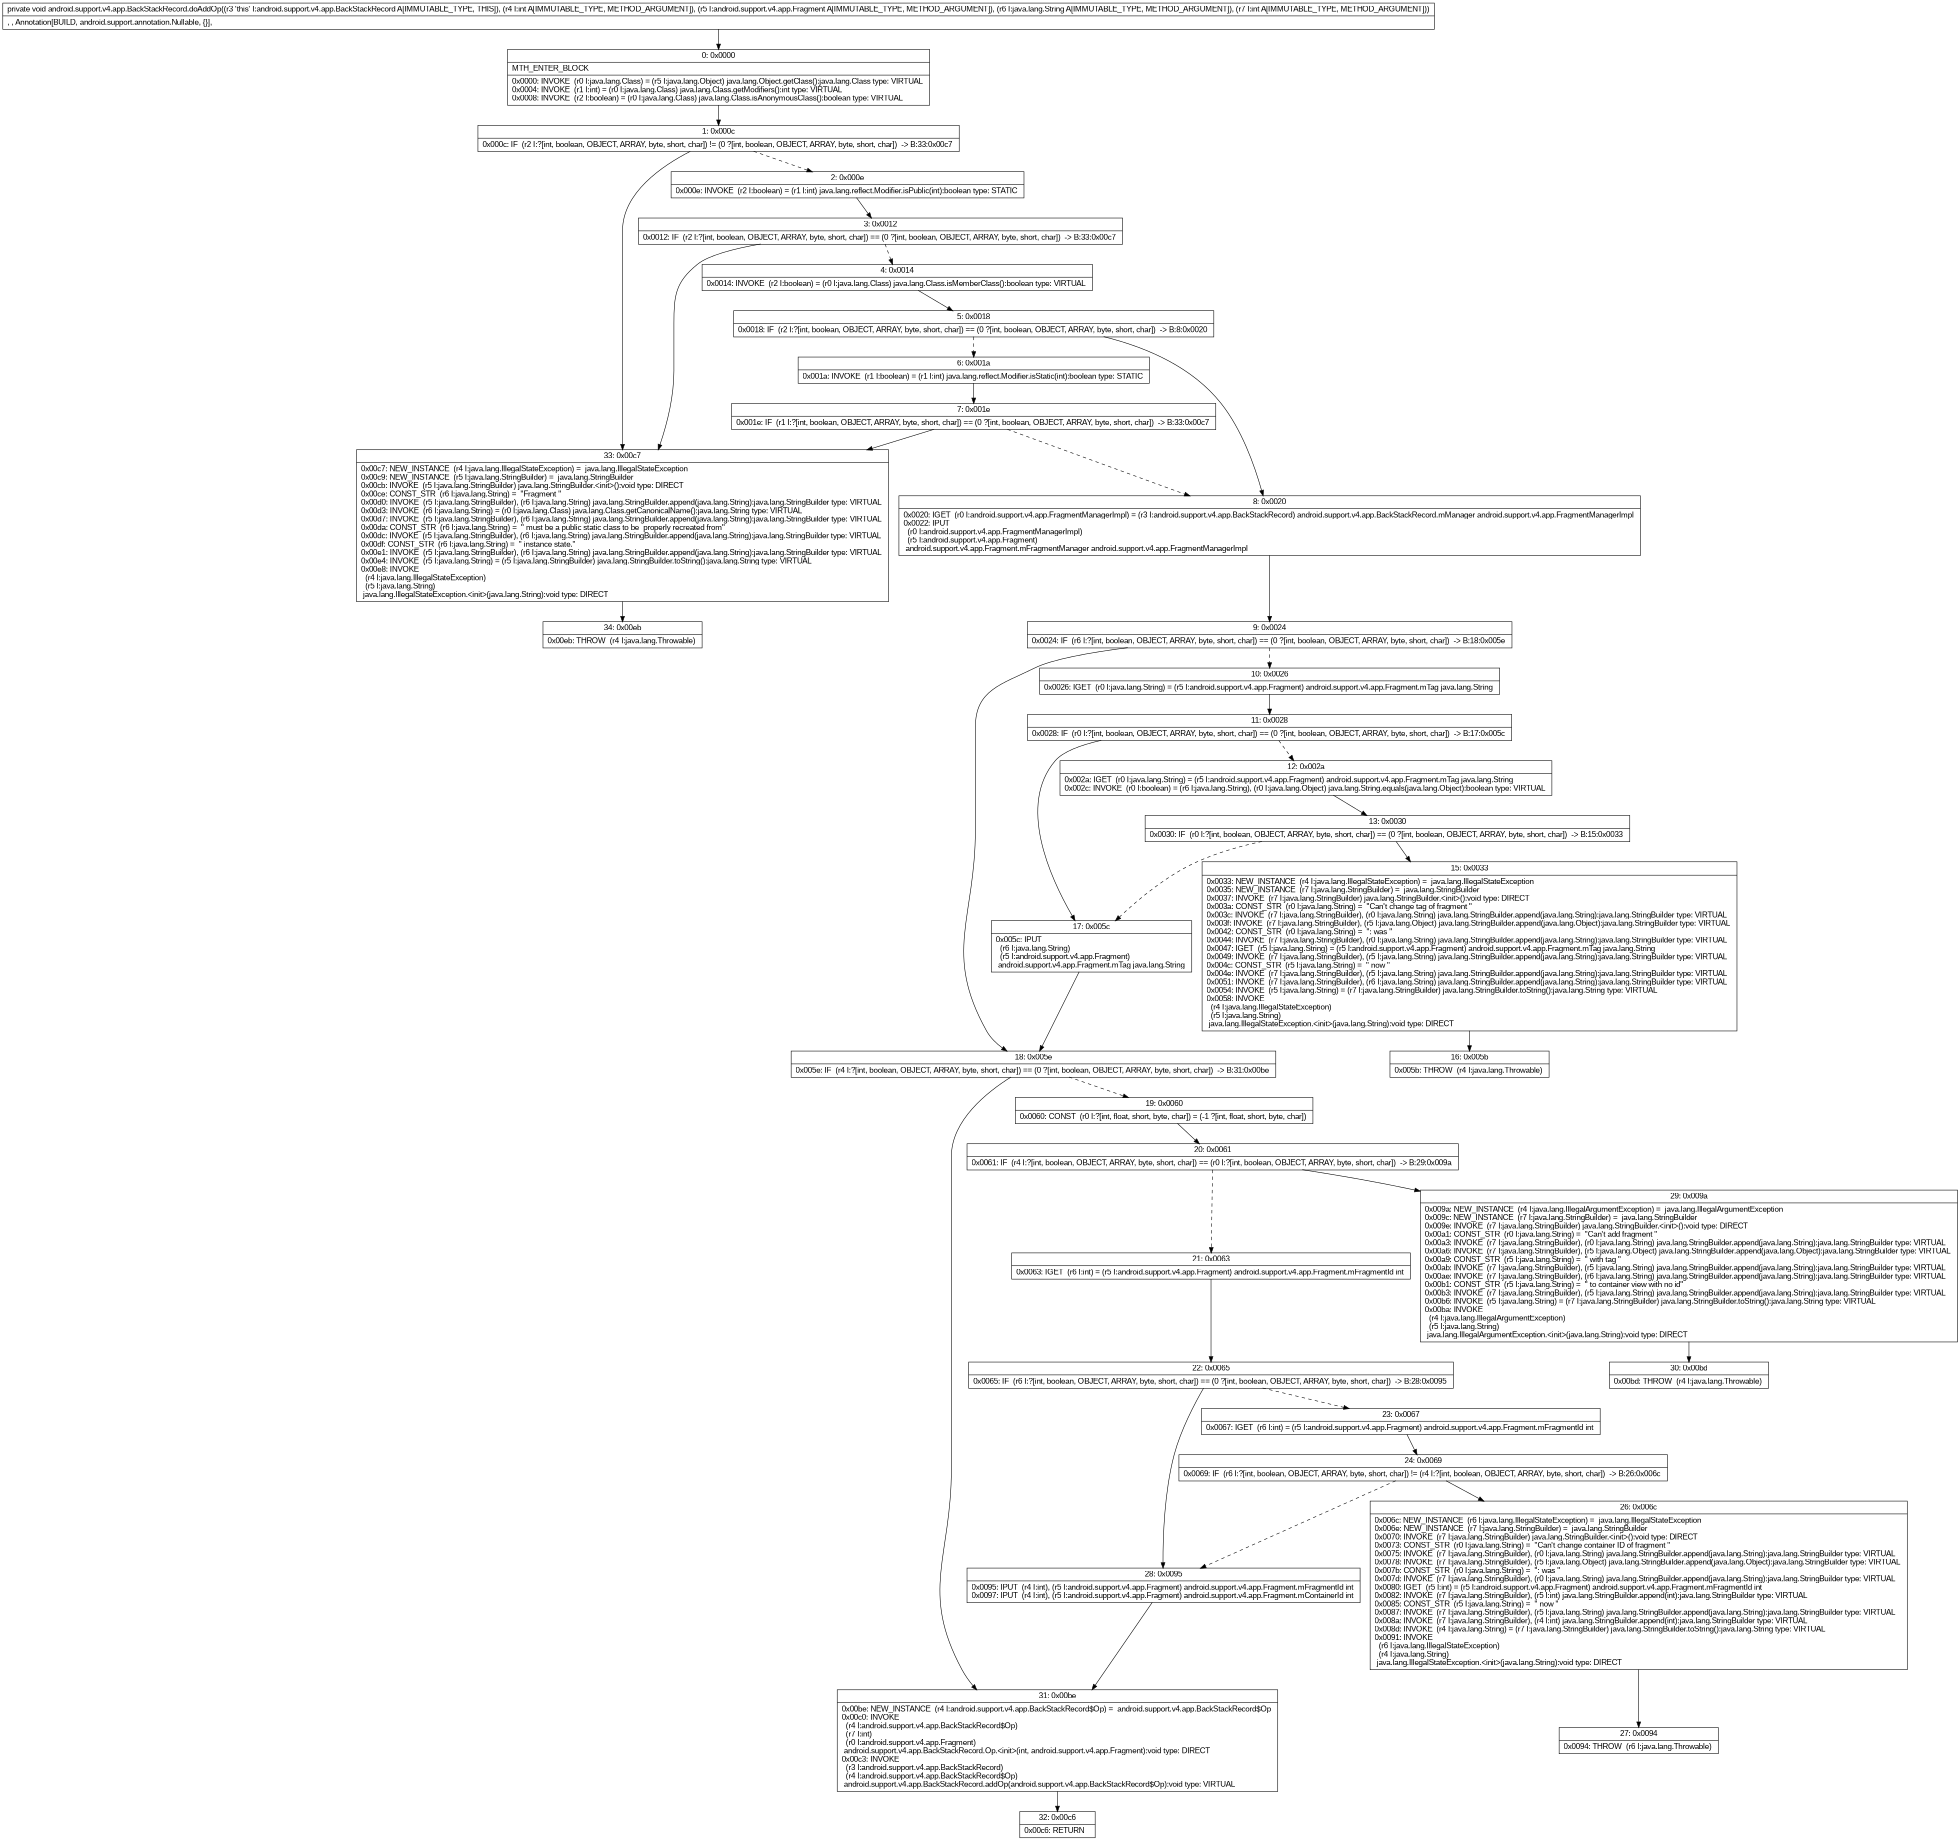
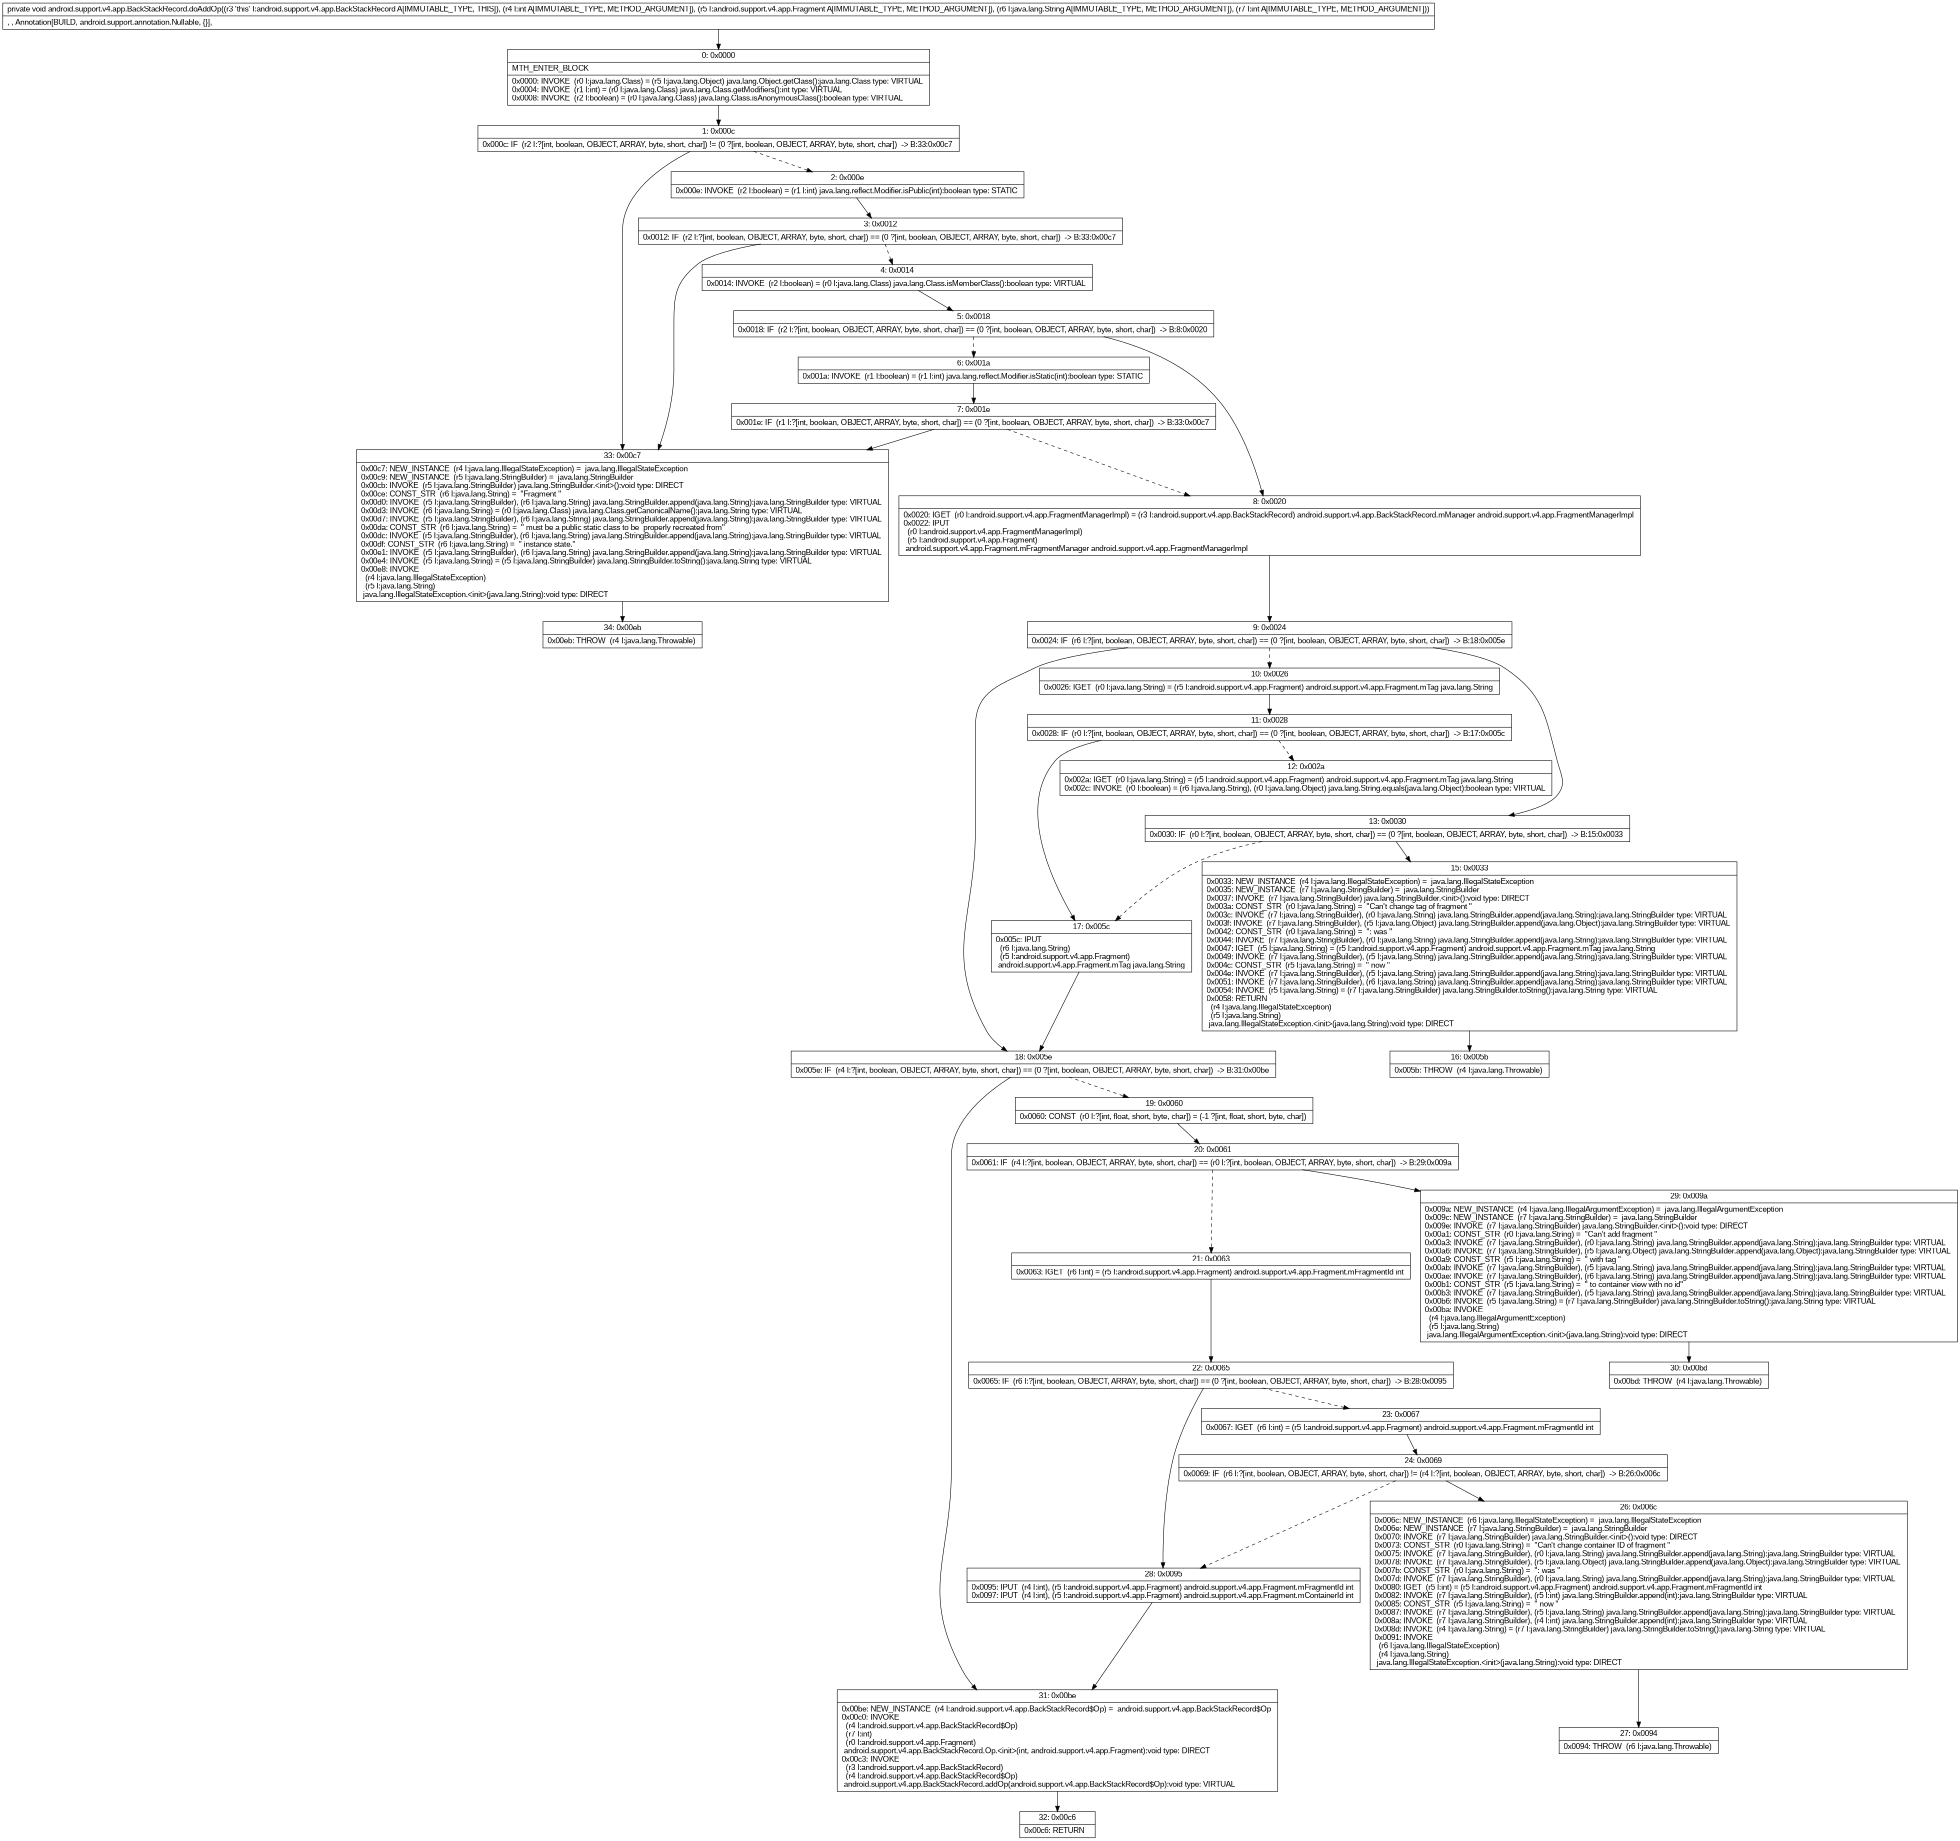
(1348, 804) -> (1543, 712)
(1238, 999) -> (1239, 999)
